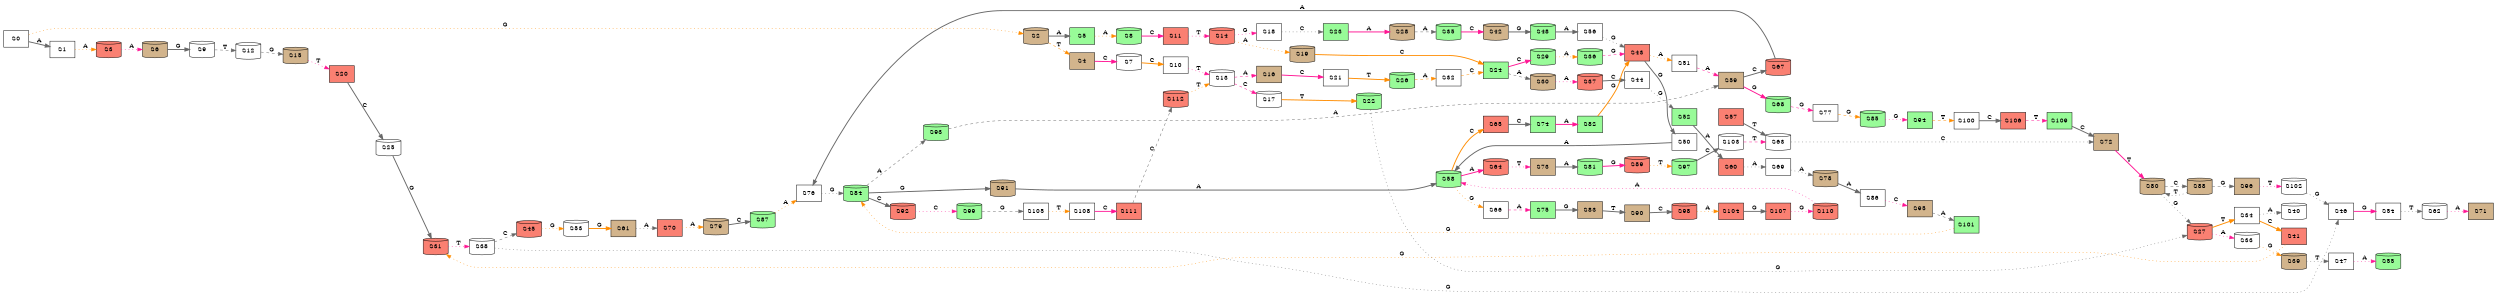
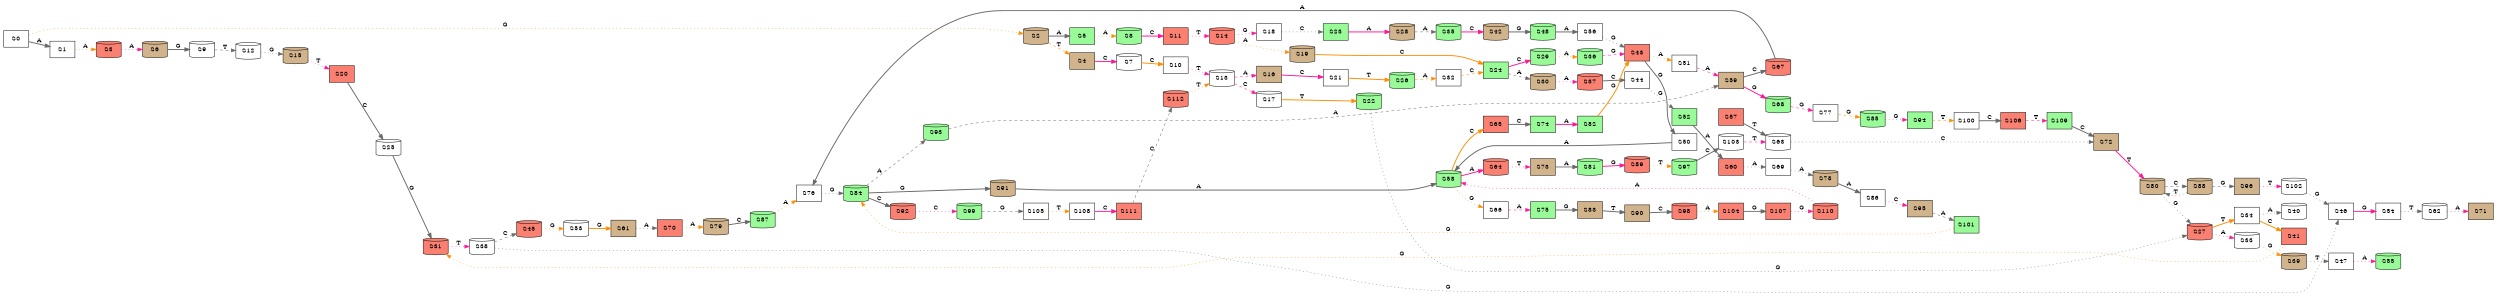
(270, 53) -> (270, 53)
